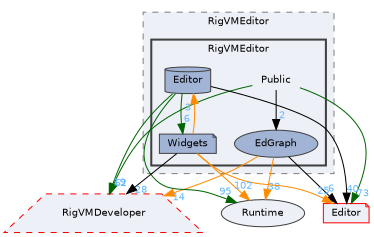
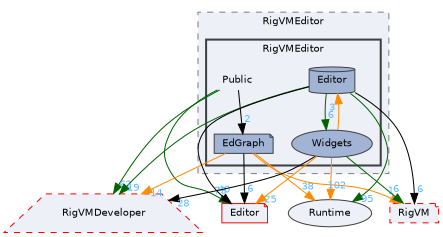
(188, 144) -> (332, 144)
(276, 144) -> (244, 144)
none -> (414, 213)
